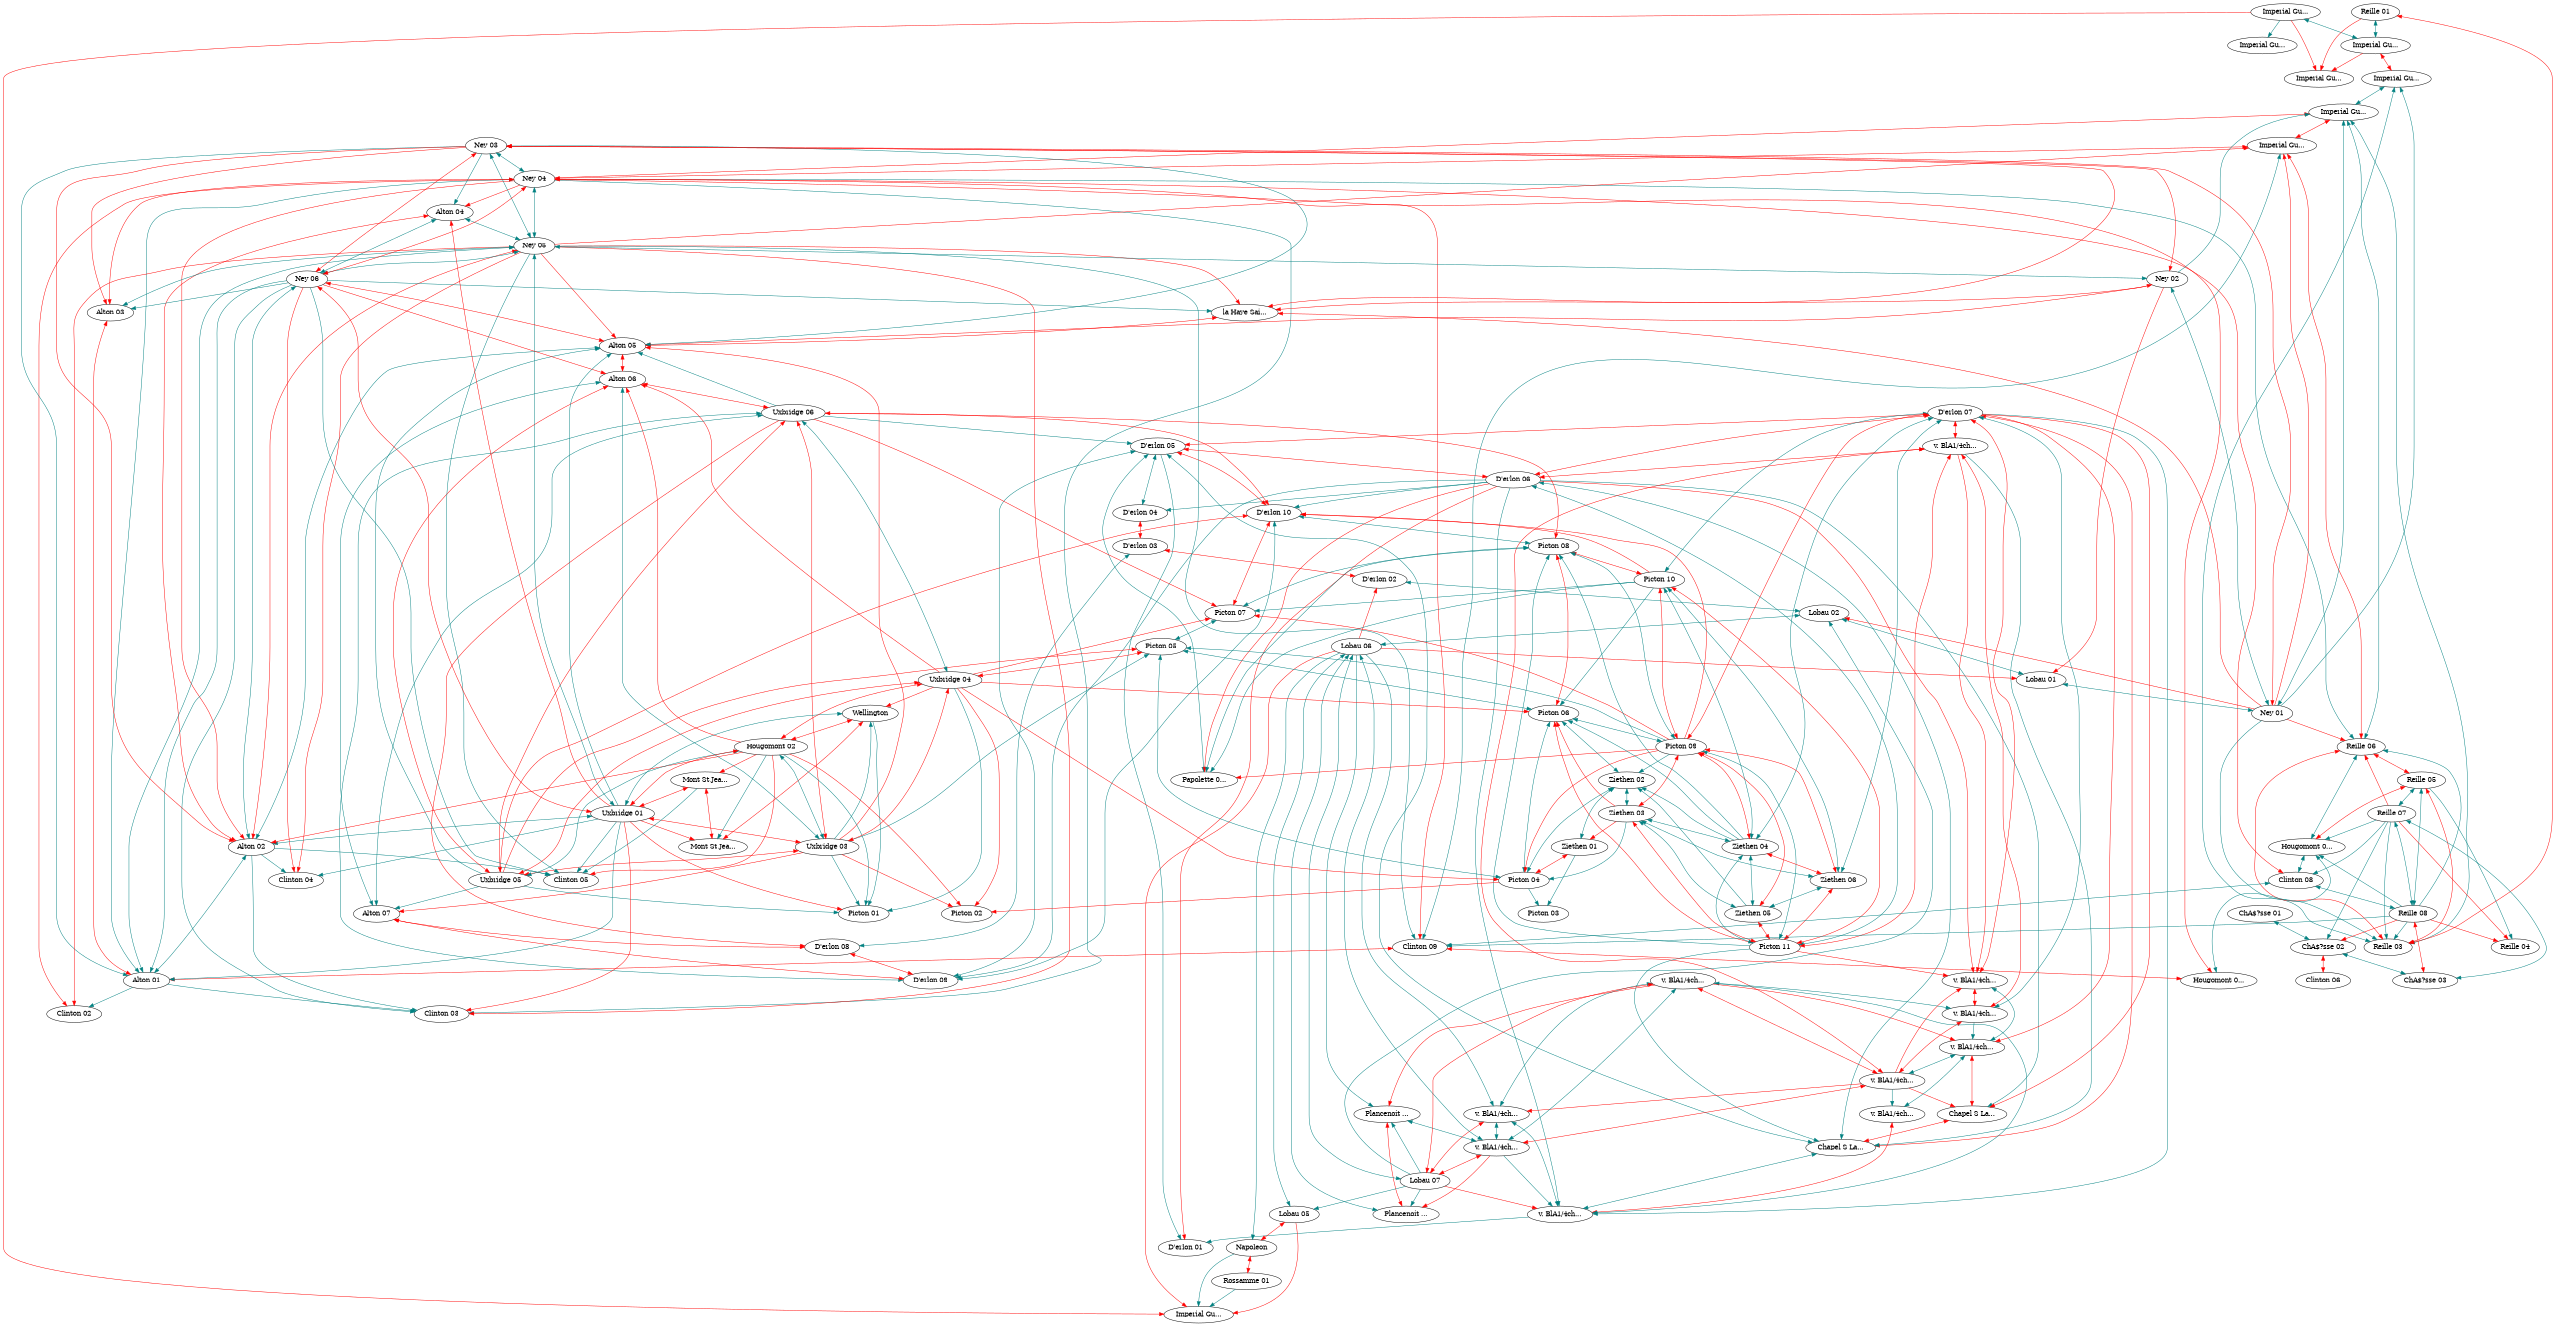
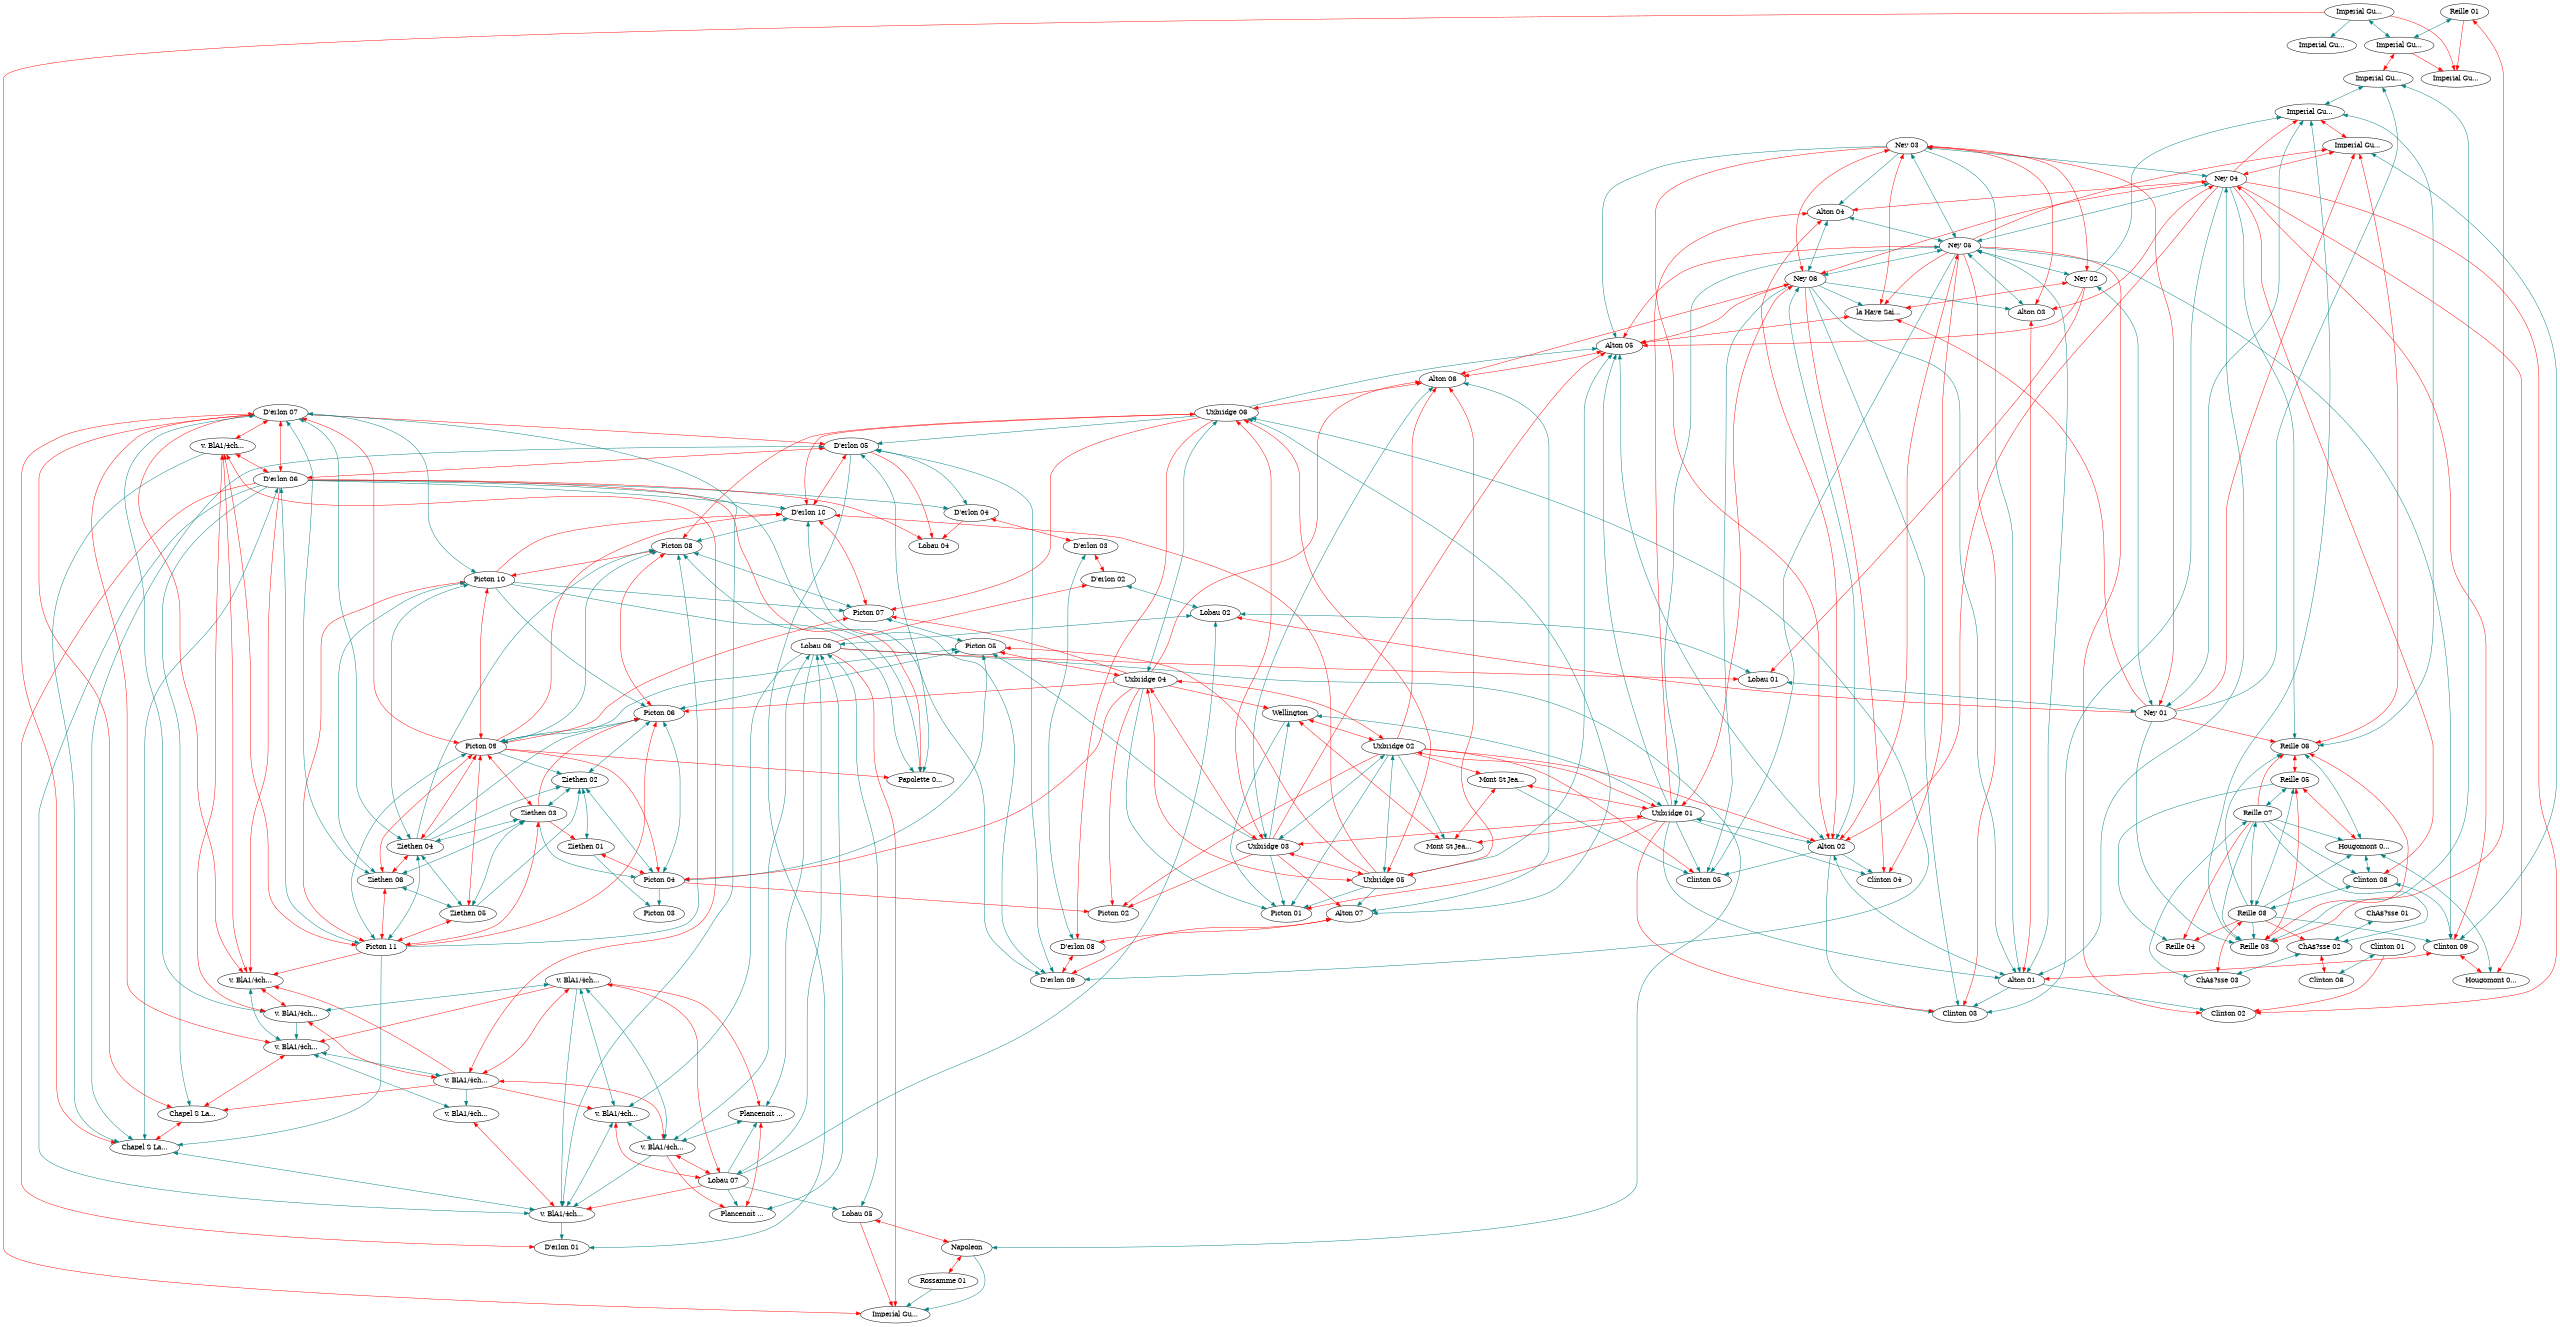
none -> (934, 546)
(771, 747) -> (1394, 747)
none -> (2388, 947)
